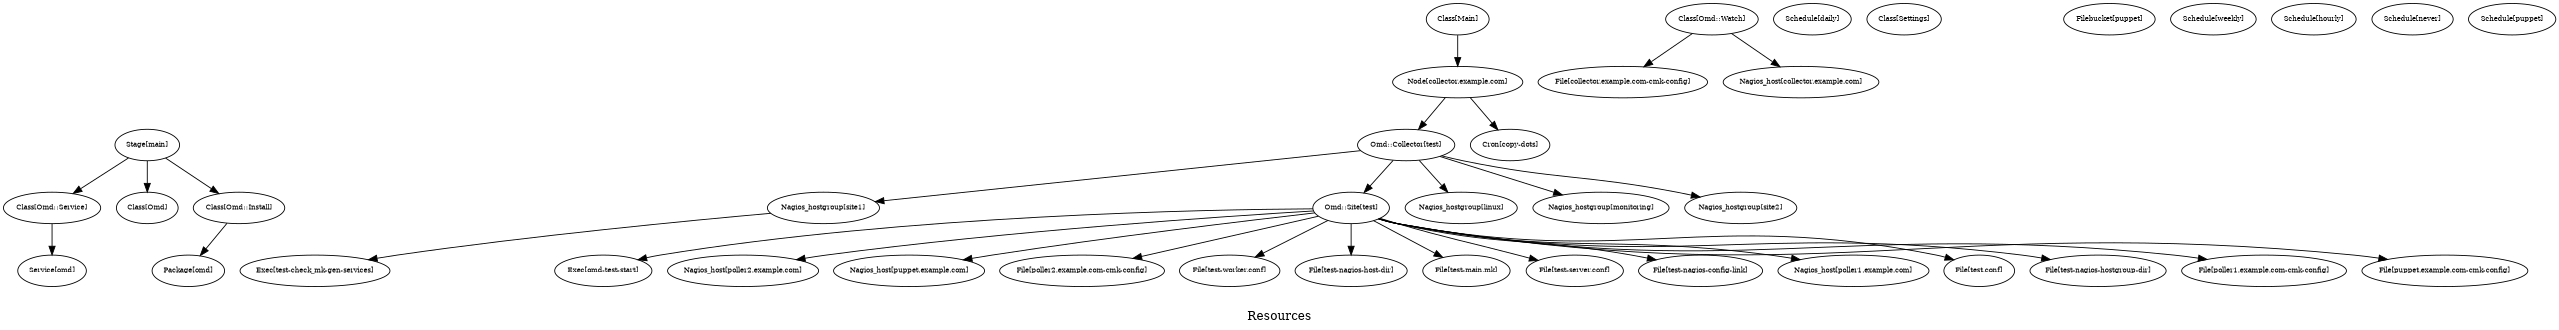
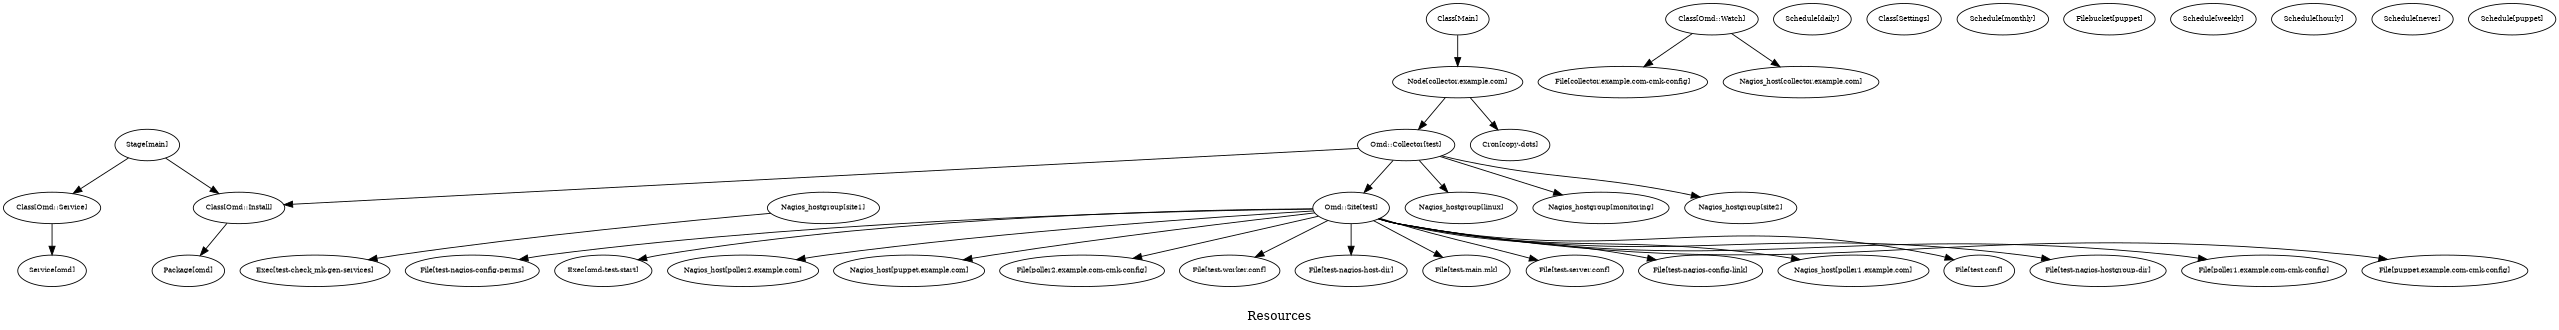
none -> (2003, 19)
(1122, 176) -> (826, 176)
(147, 208) -> none
none -> (472, 271)
